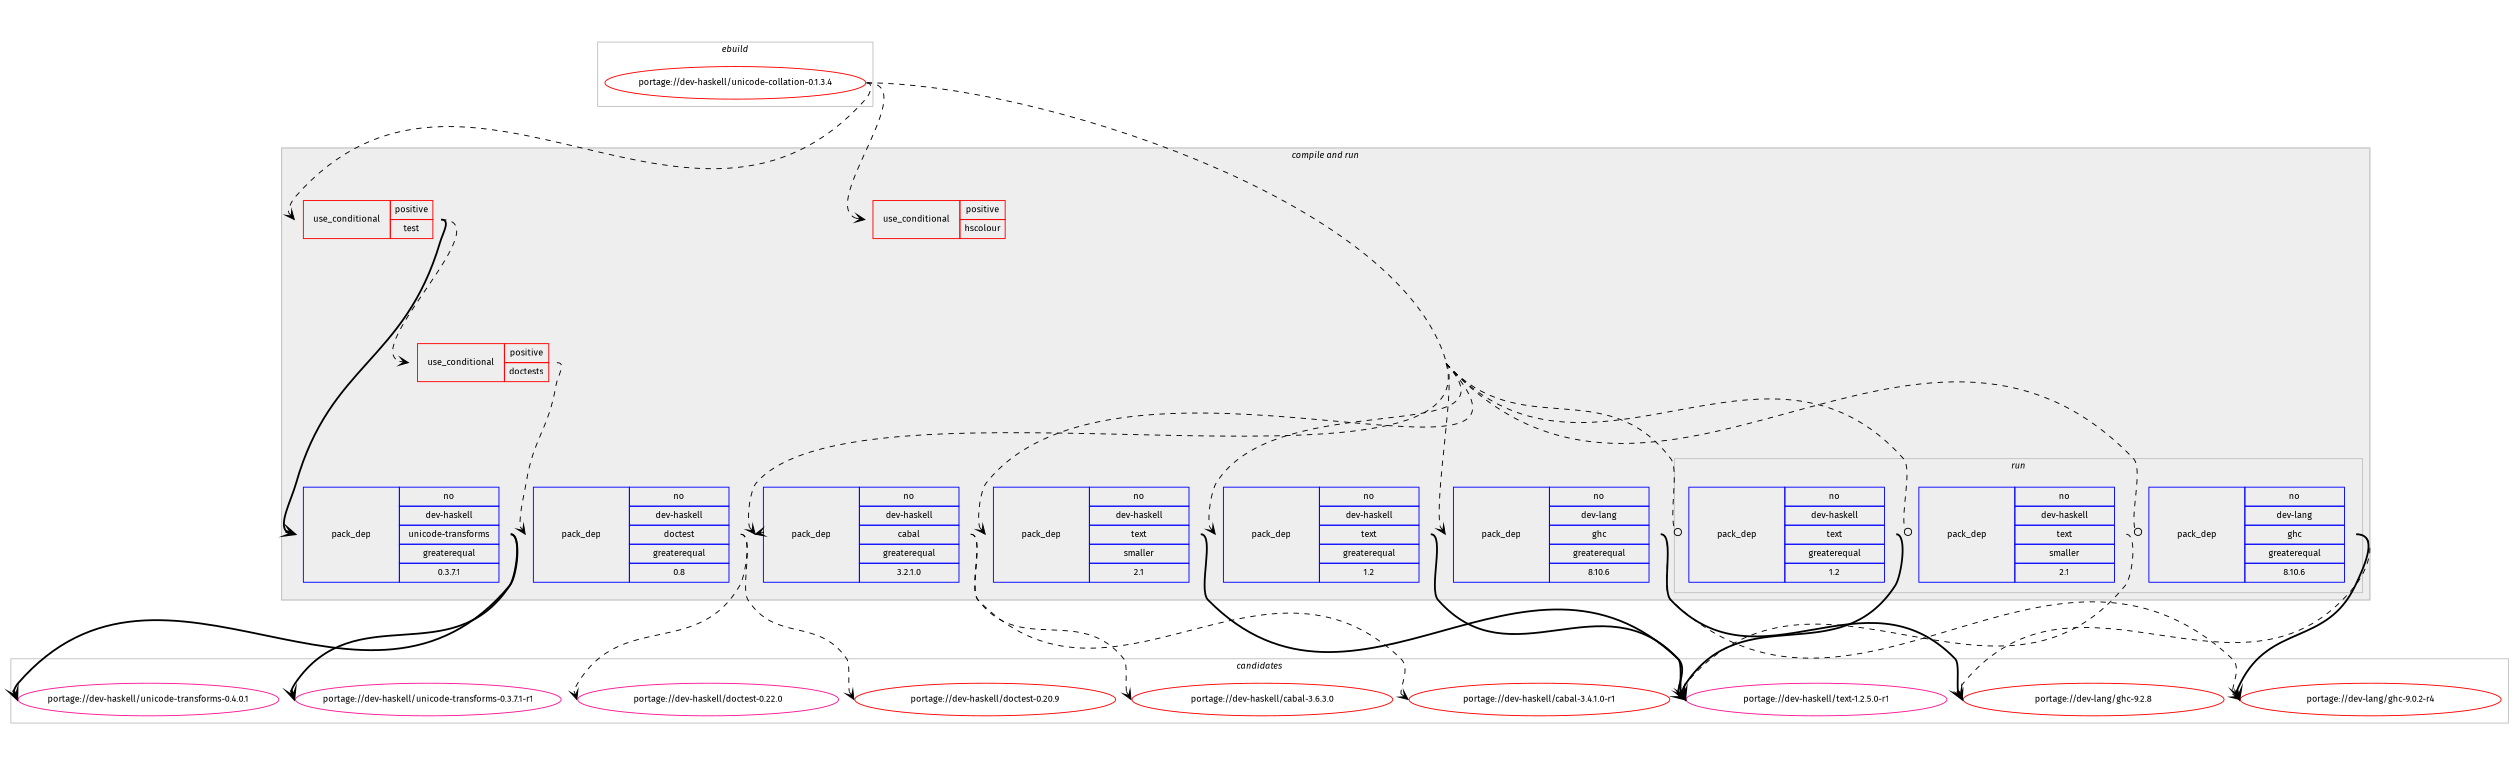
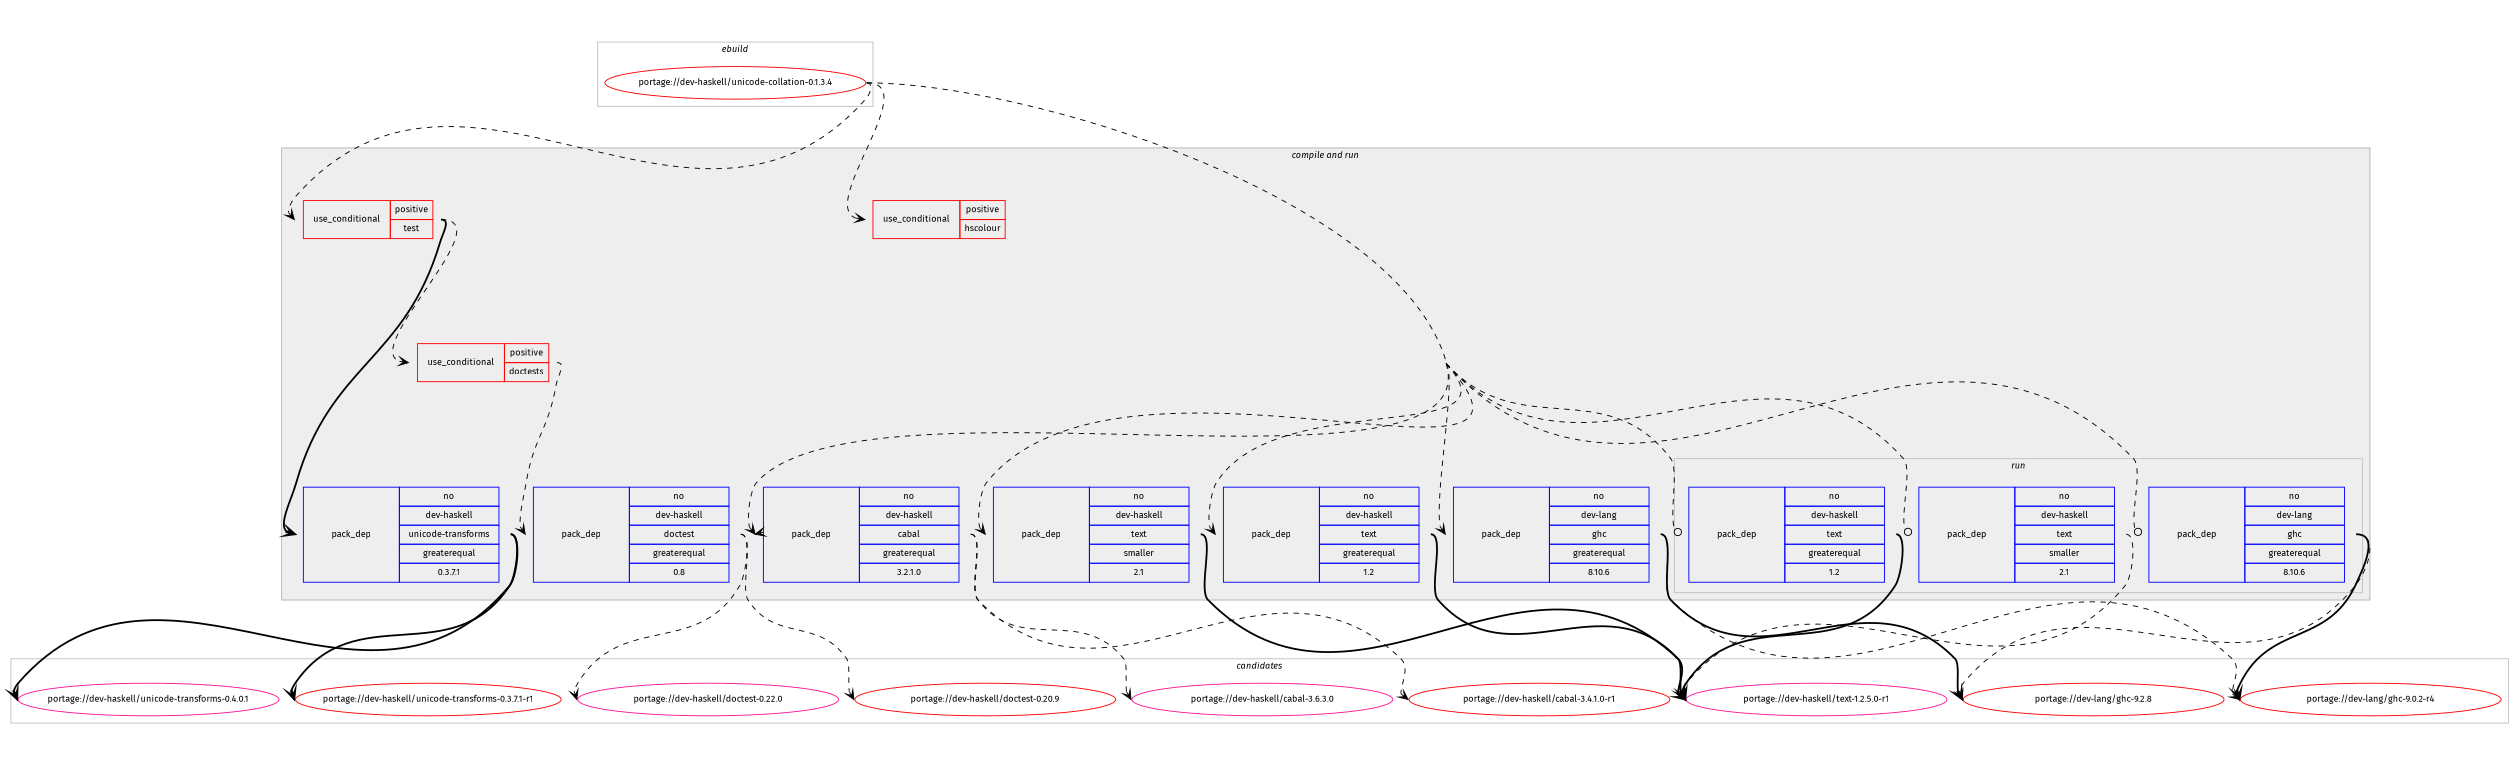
(428, 700) -> (428, 700)
(1262, 700) -> (1262, 700)
